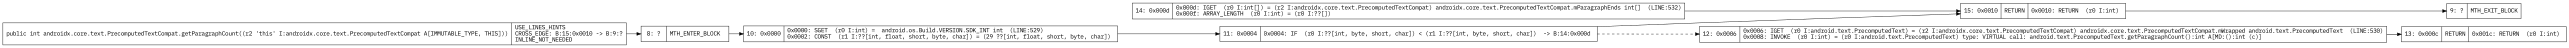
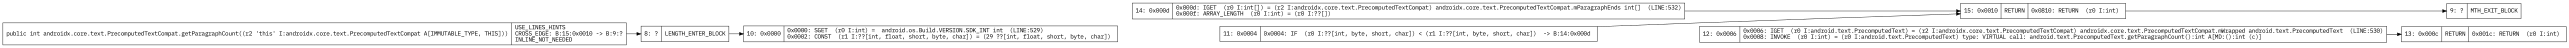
(2077, 11) -> (2077, 11)
(695, 34) -> (695, 34)
(1167, 34) -> none
(1646, 34) -> none
